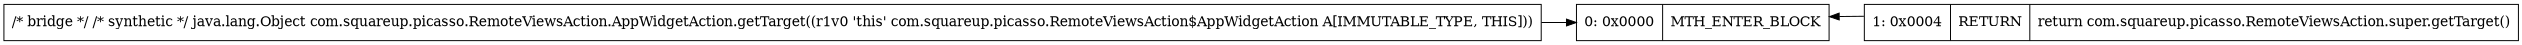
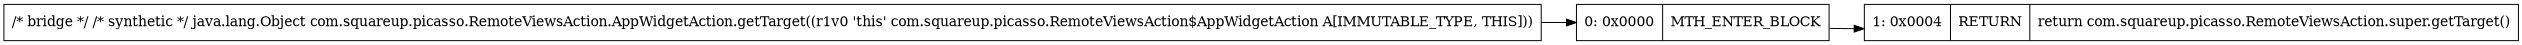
(1852, 16) -> (1842, 29)
